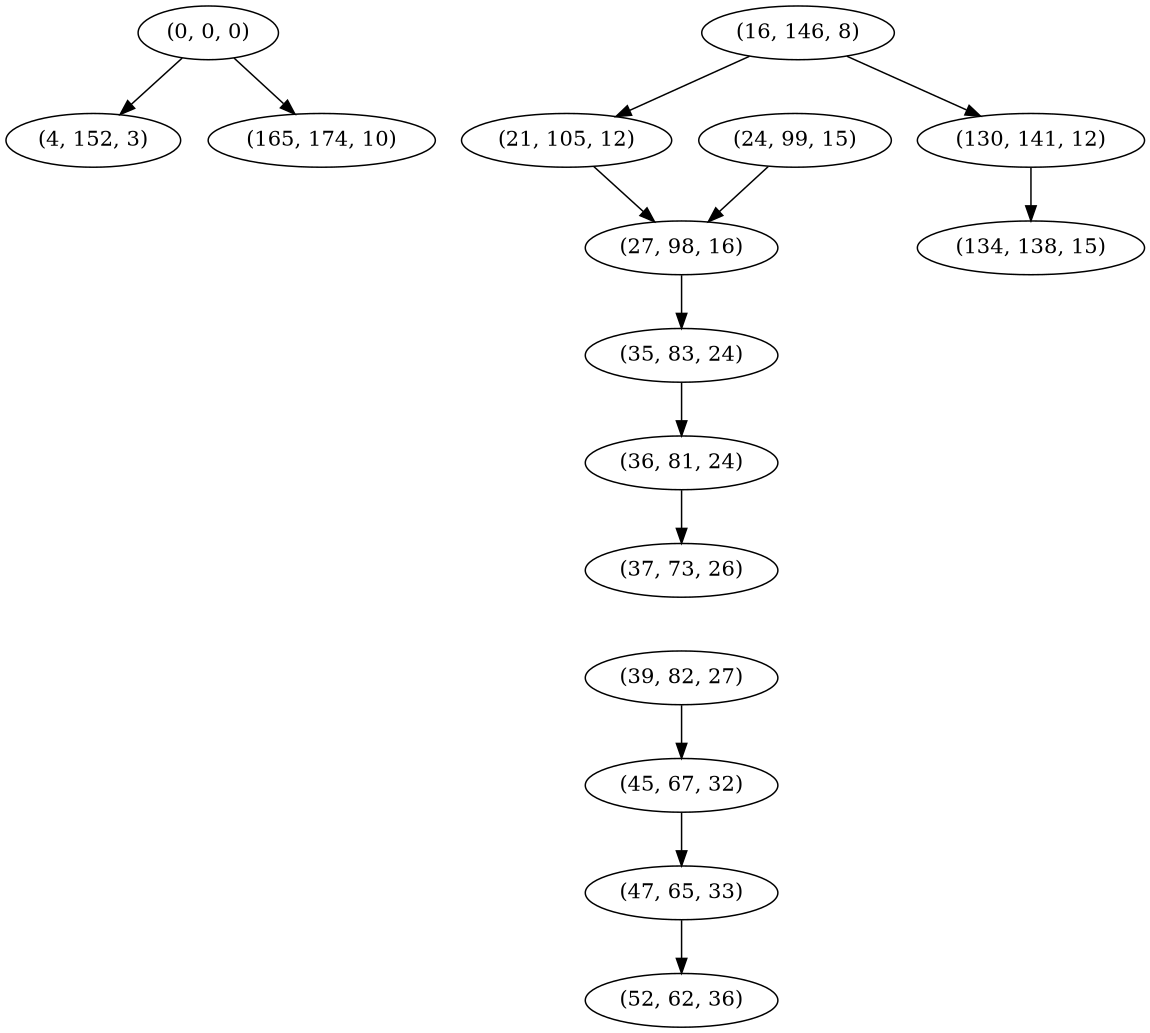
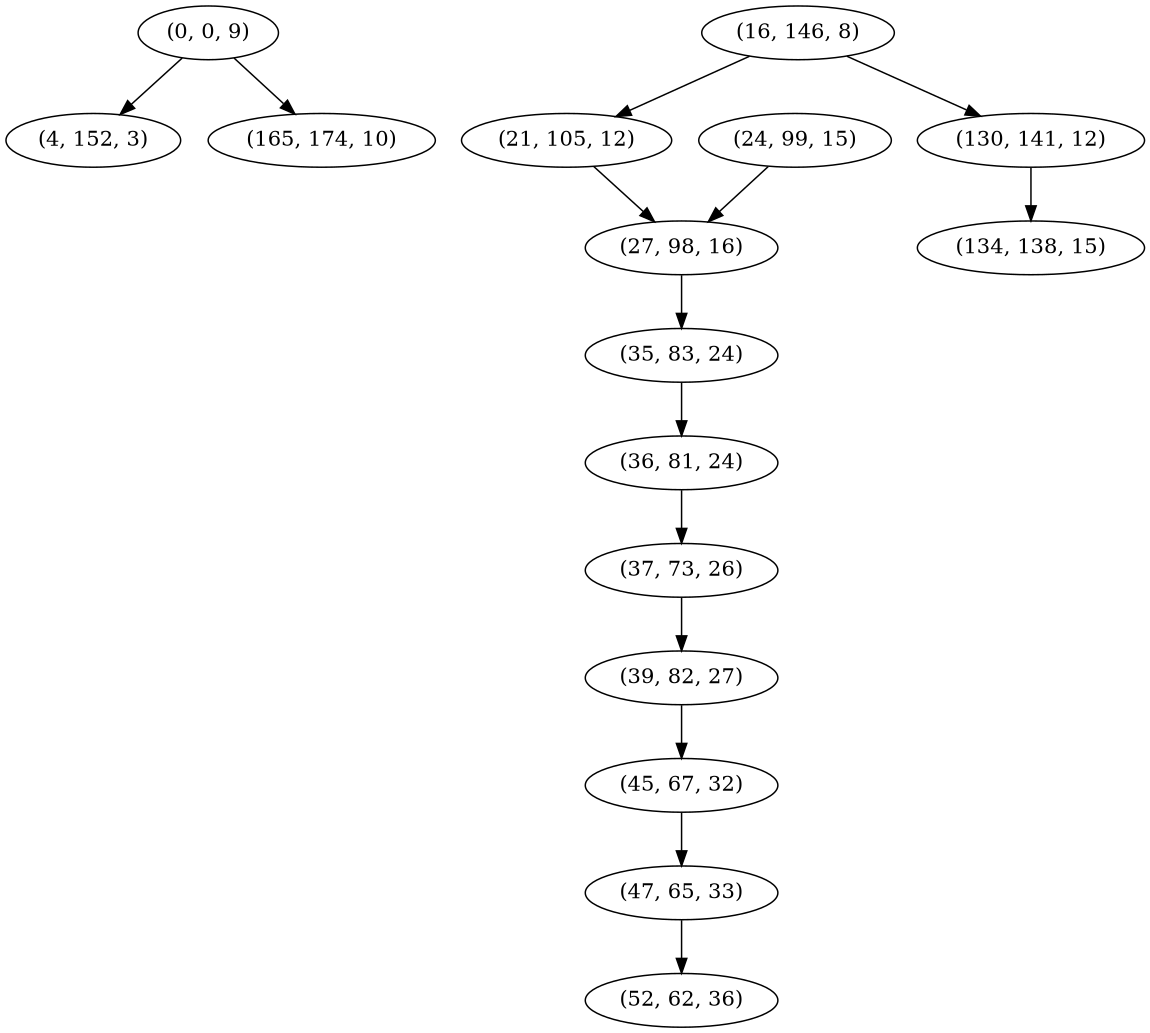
(208, 33) -> (208, 33)
none -> (682, 617)
